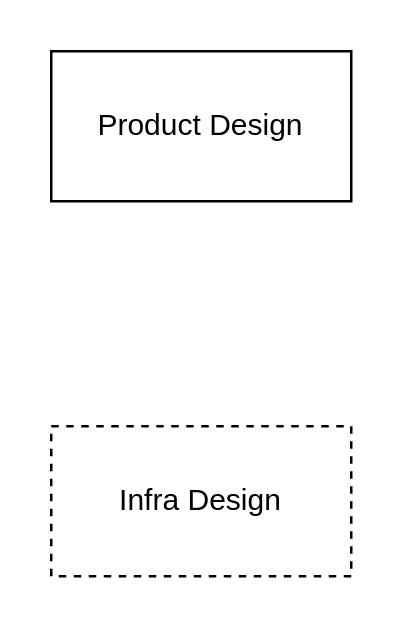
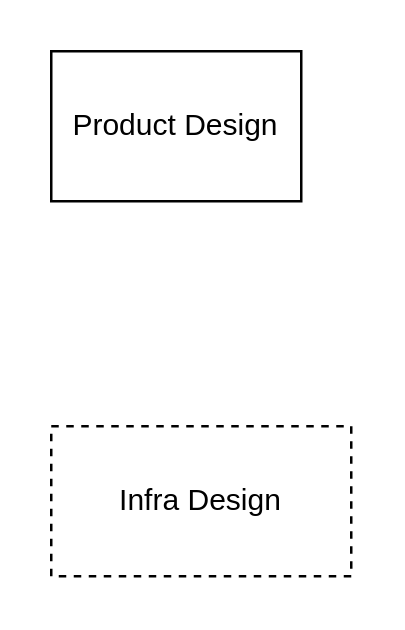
(201, 126) -> (176, 126)
